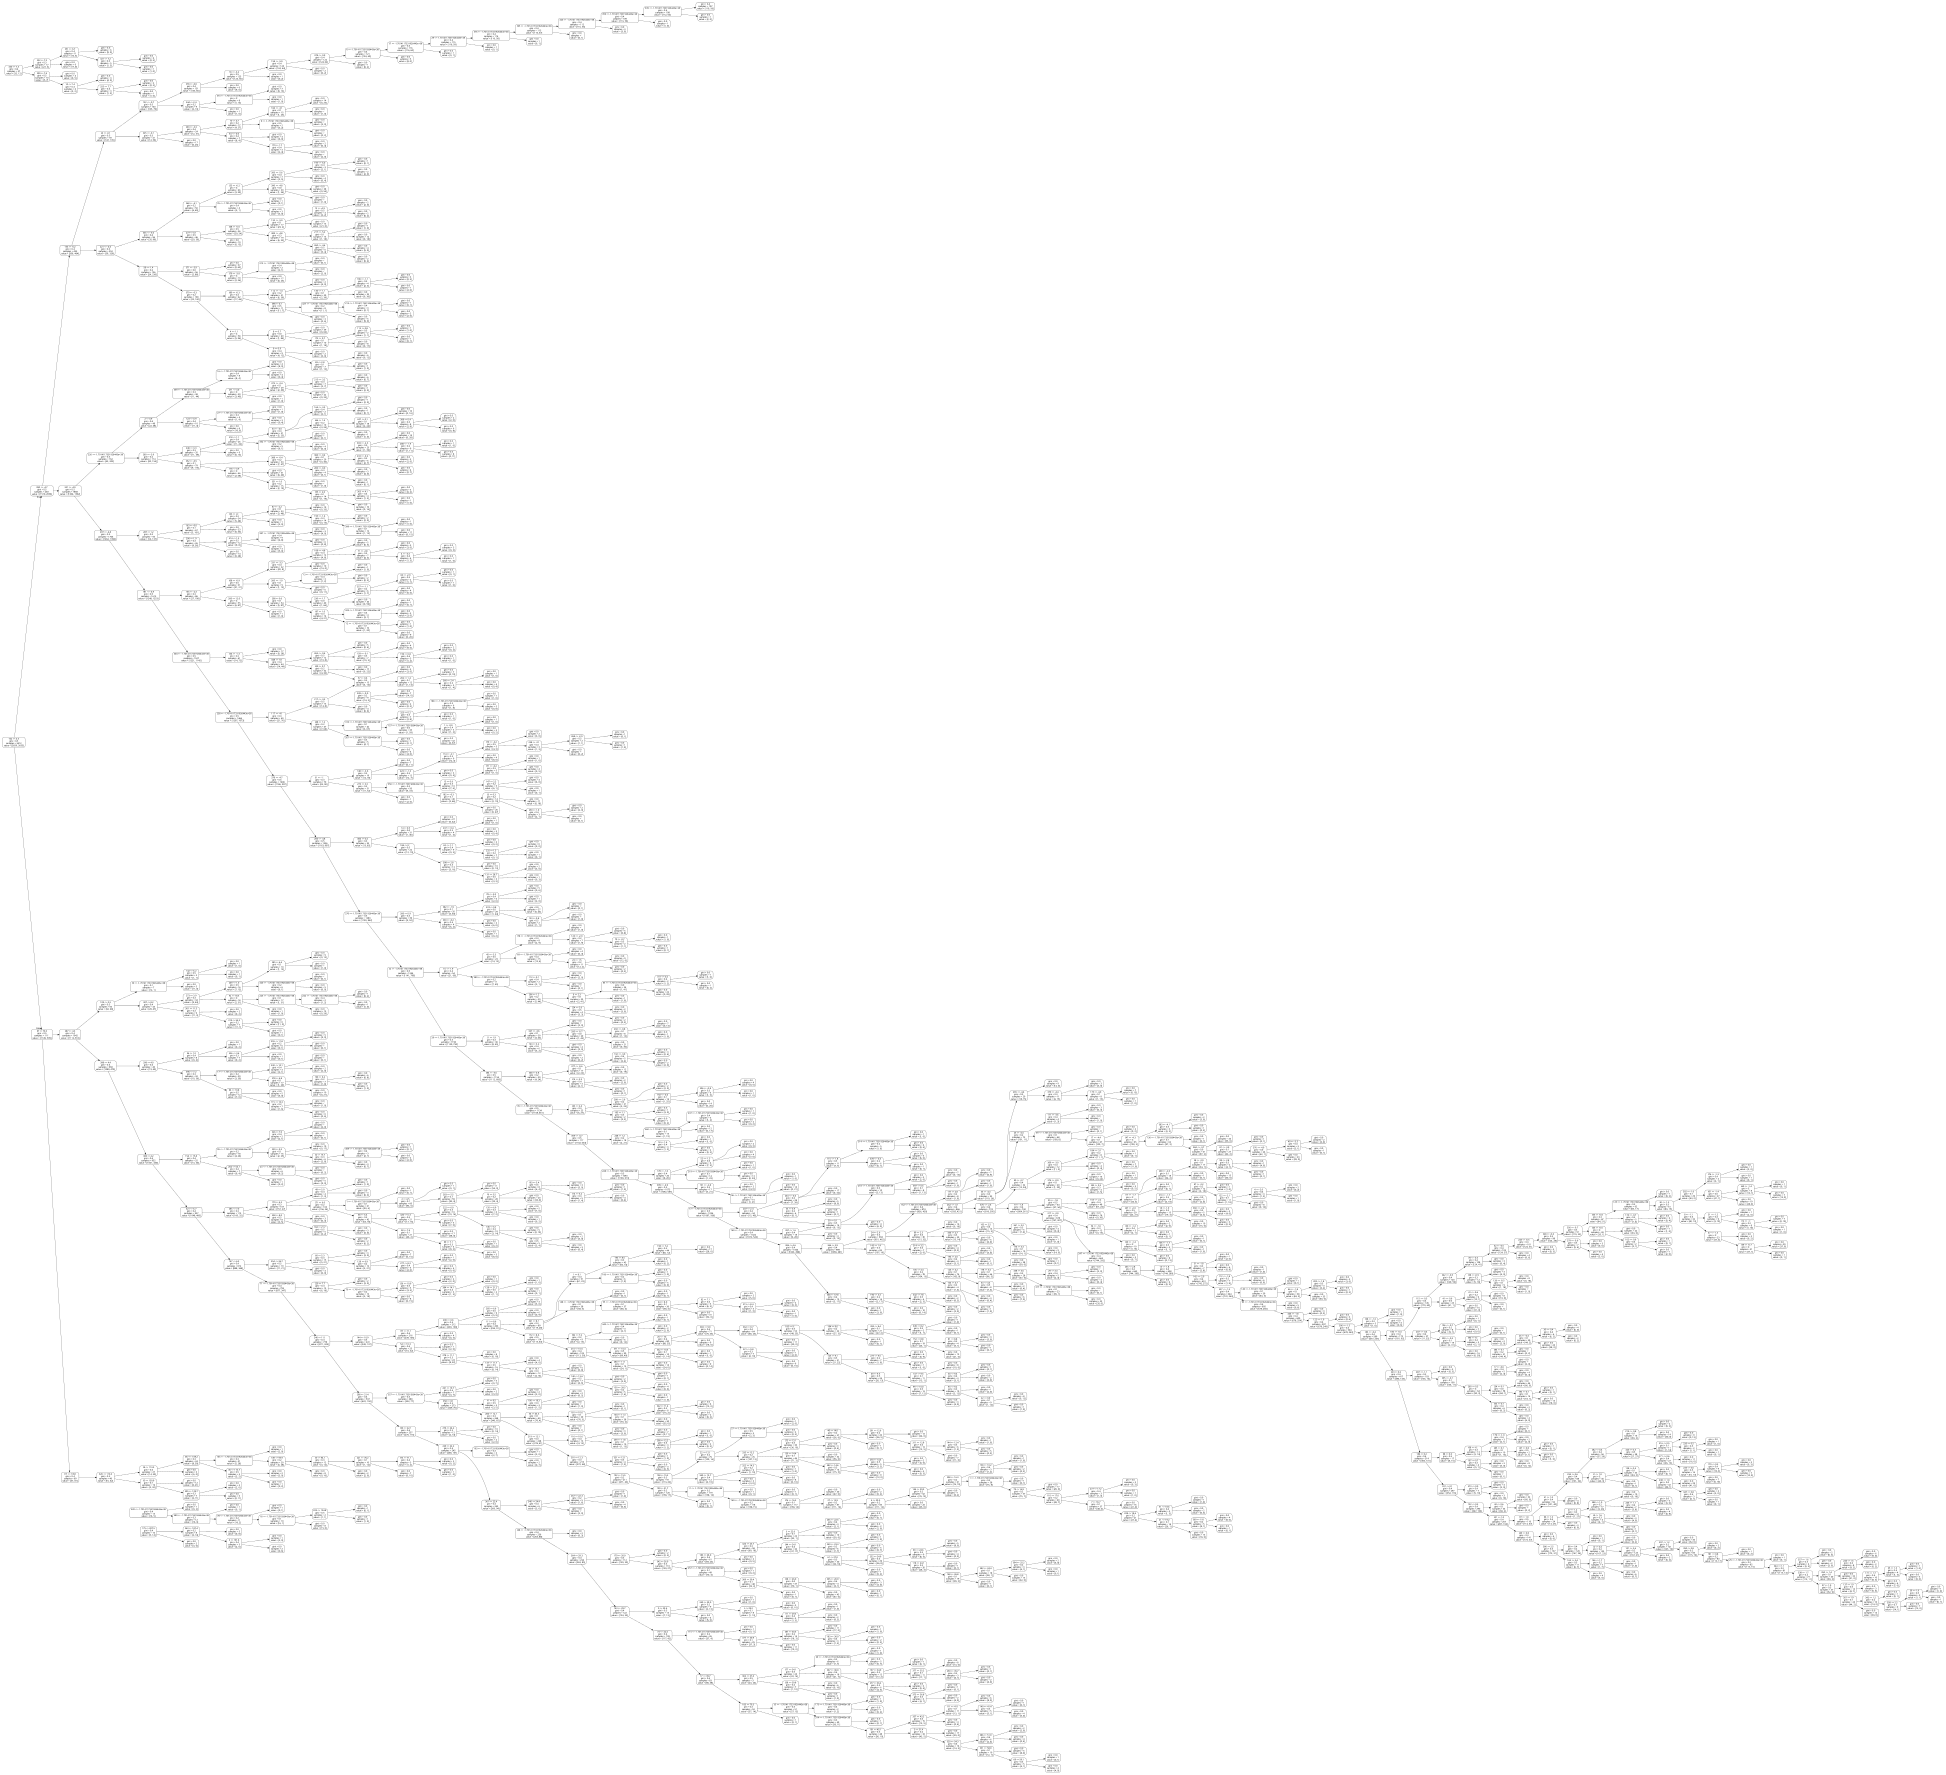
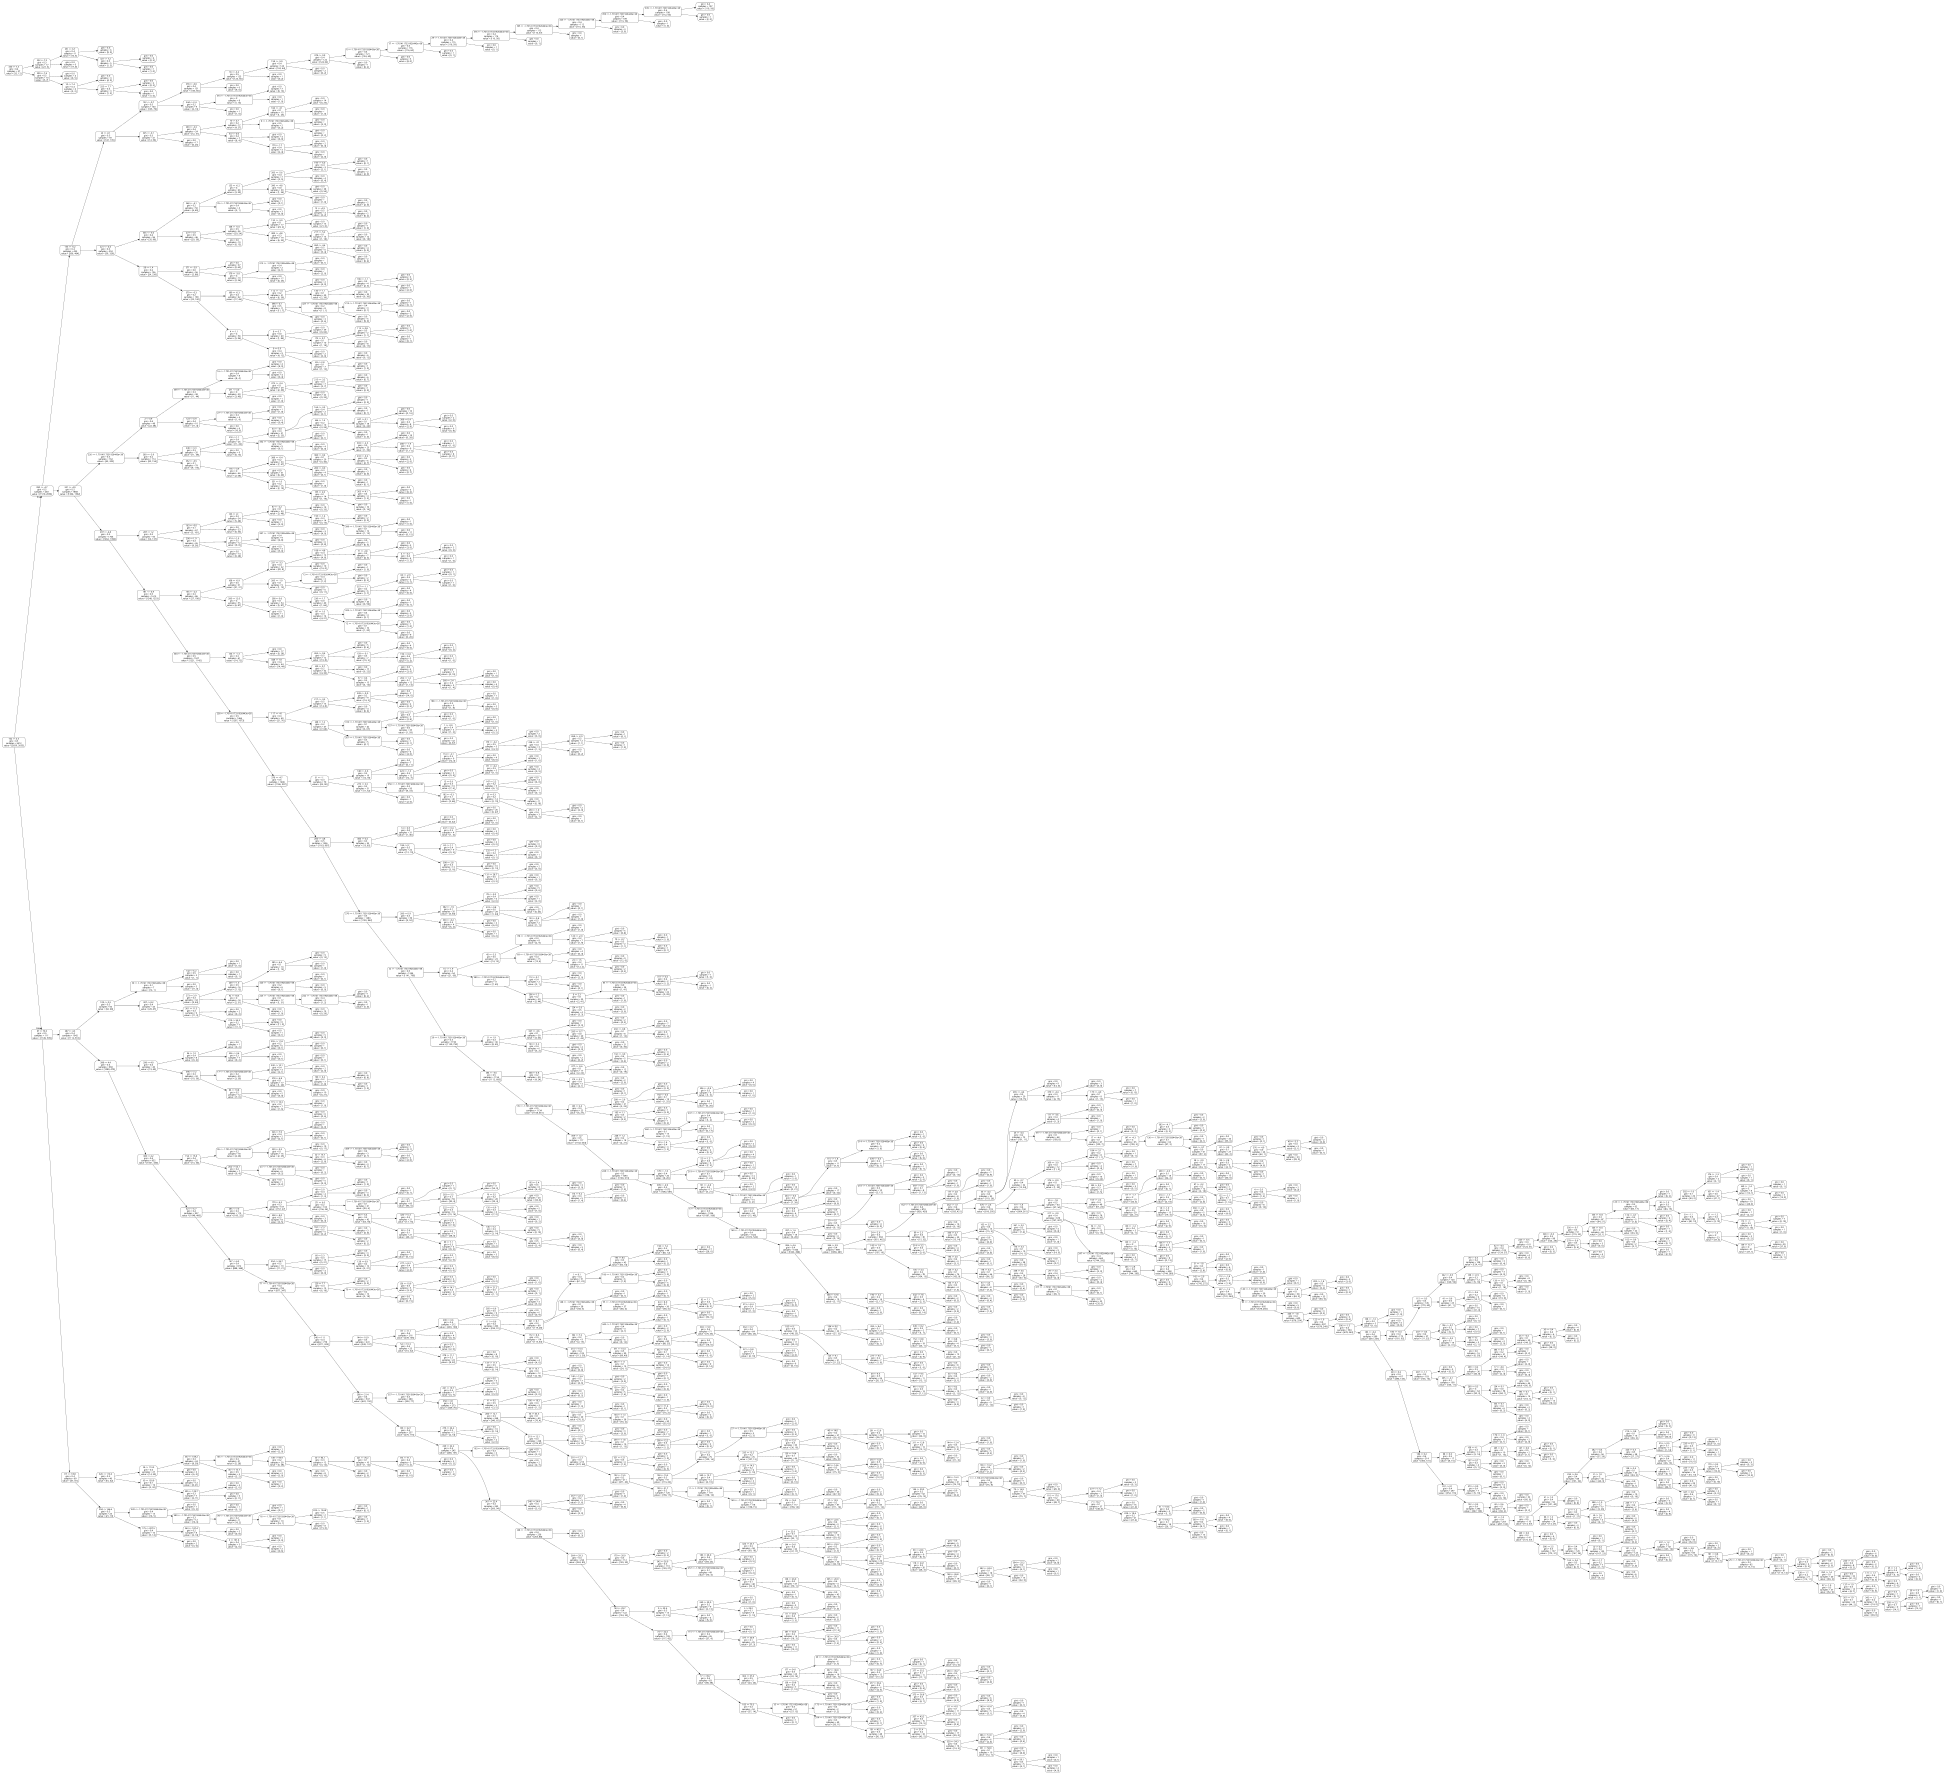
(234, 463) -> (255, 467)
(340, 692) -> (340, 700)
(790, 1221) -> (769, 1212)
(1408, 1336) -> (1410, 1334)
none -> (1473, 1371)
none -> (106, 1513)
